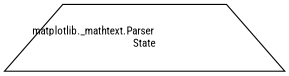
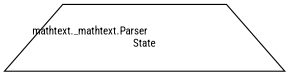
(145, 38) -> (145, 38)
